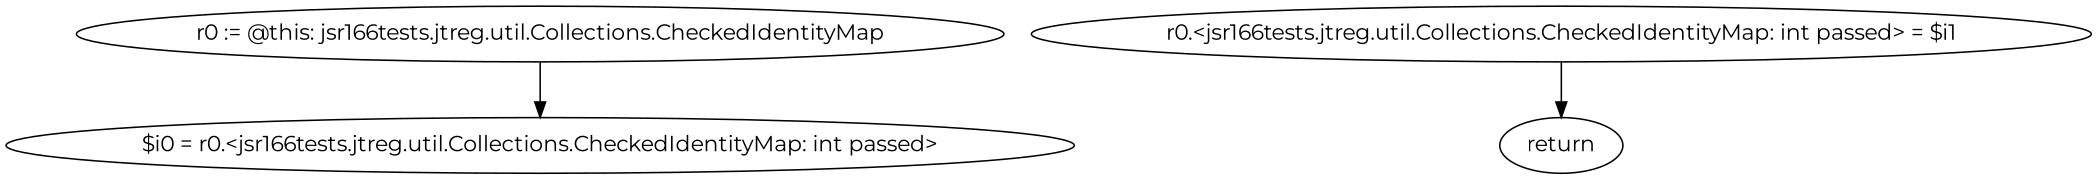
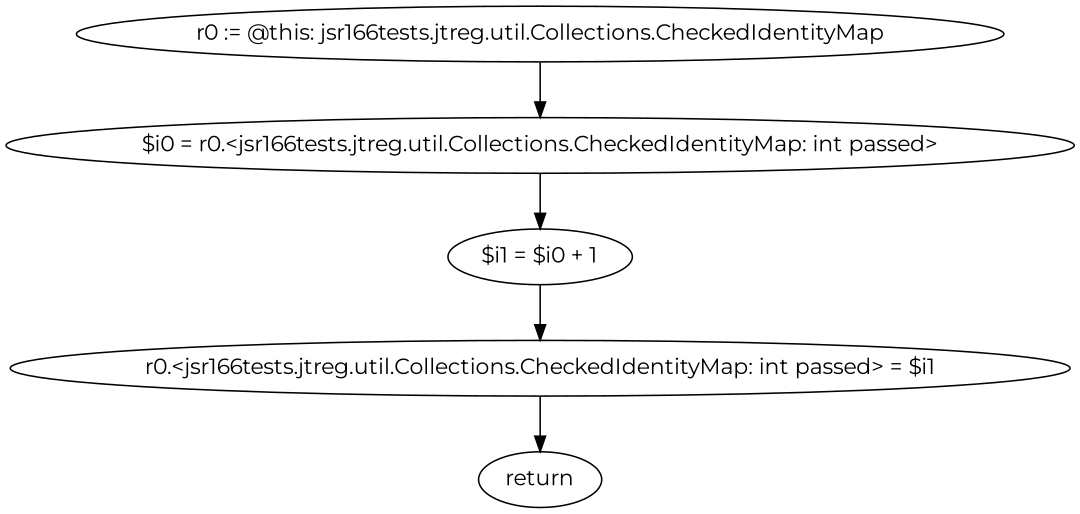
none -> (540, 257)
